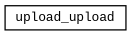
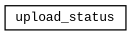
(66, 18) -> (66, 18)
